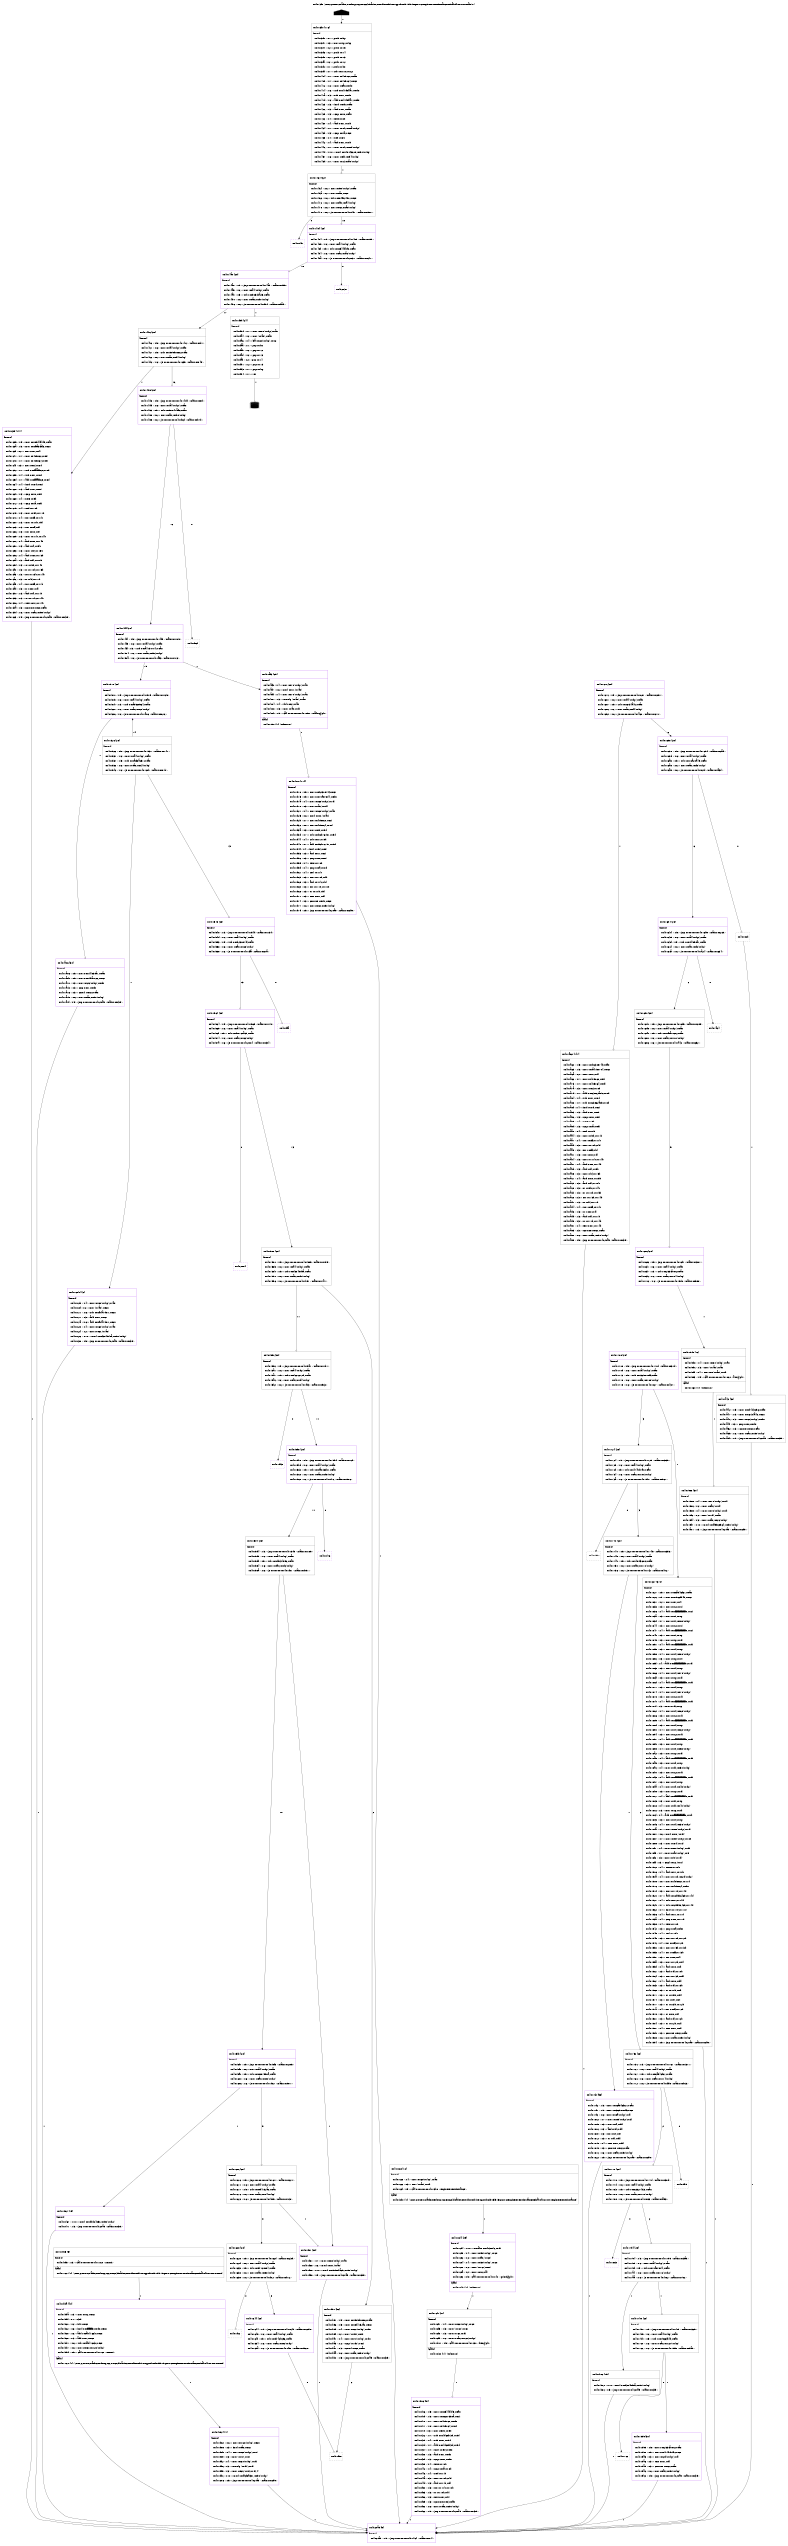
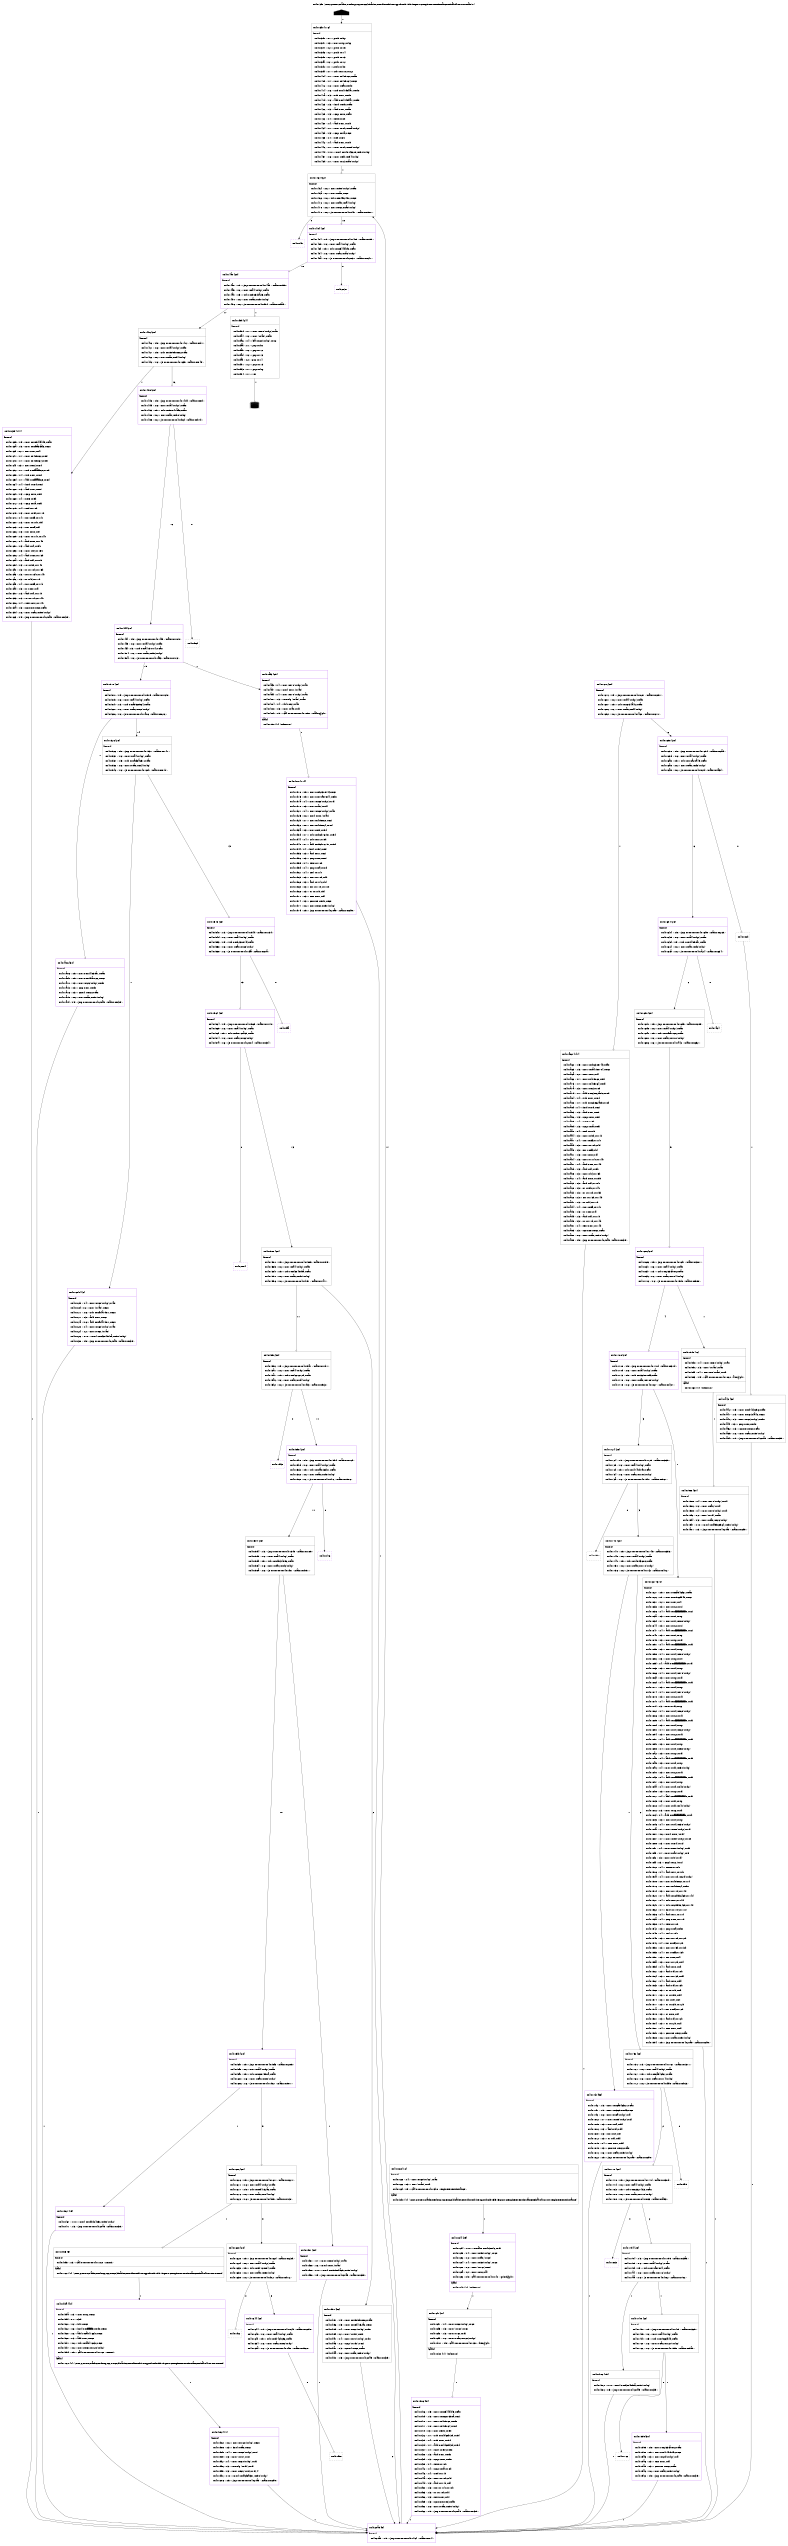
(132, 728) -> (136, 727)
(705, 989) -> (705, 989)
none -> (657, 1318)
none -> (385, 1370)
(298, 2224) -> (197, 2225)
(345, 2406) -> (374, 2443)
